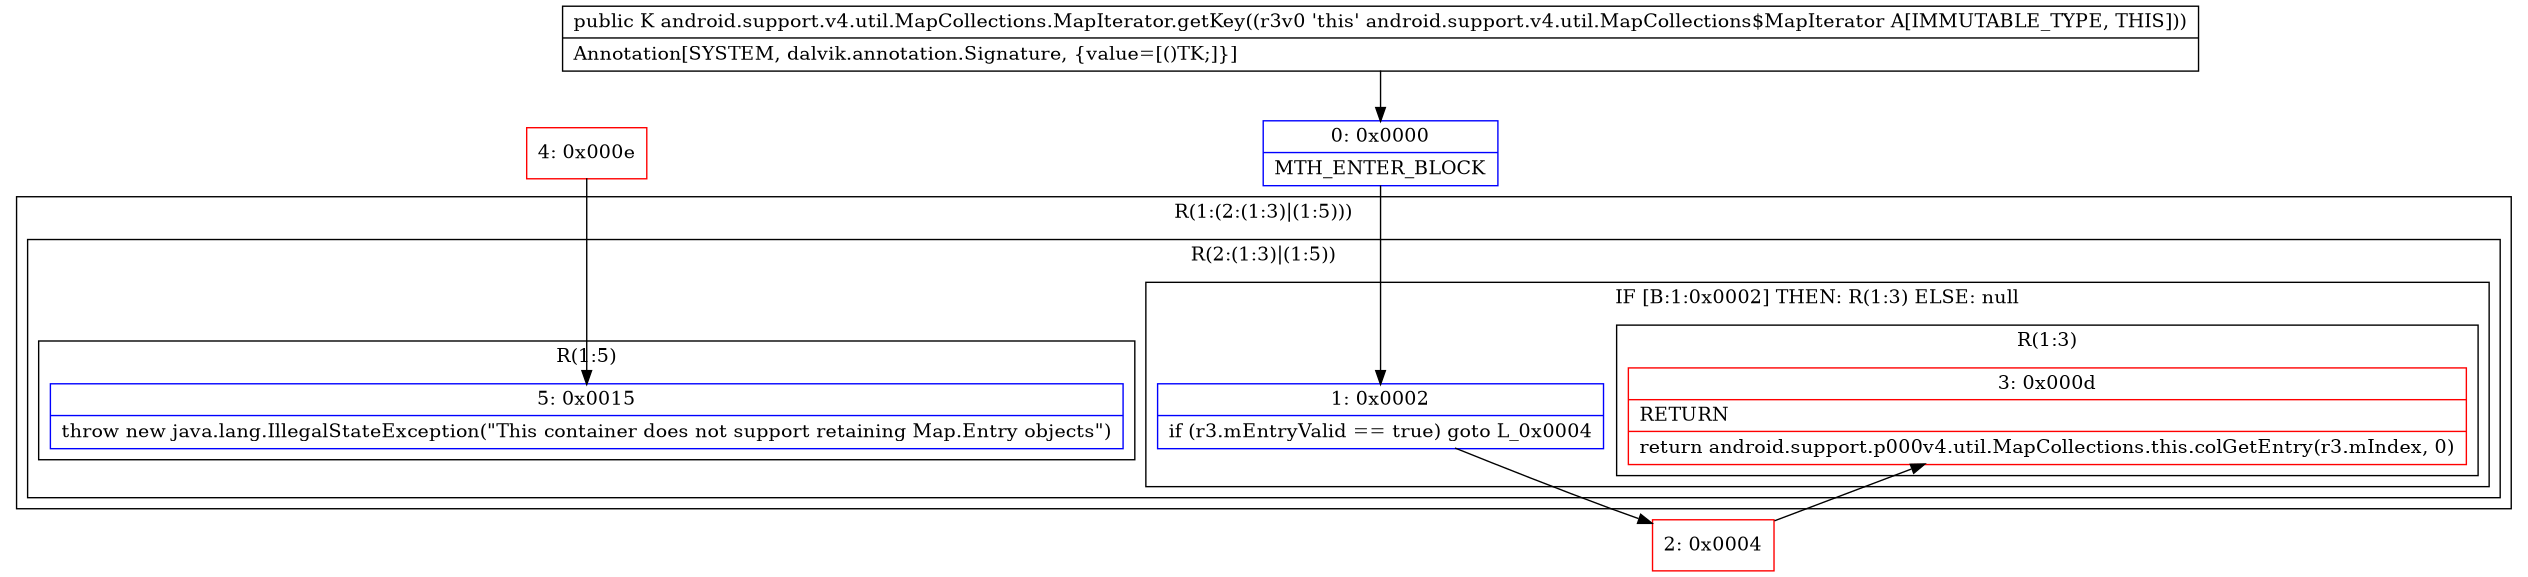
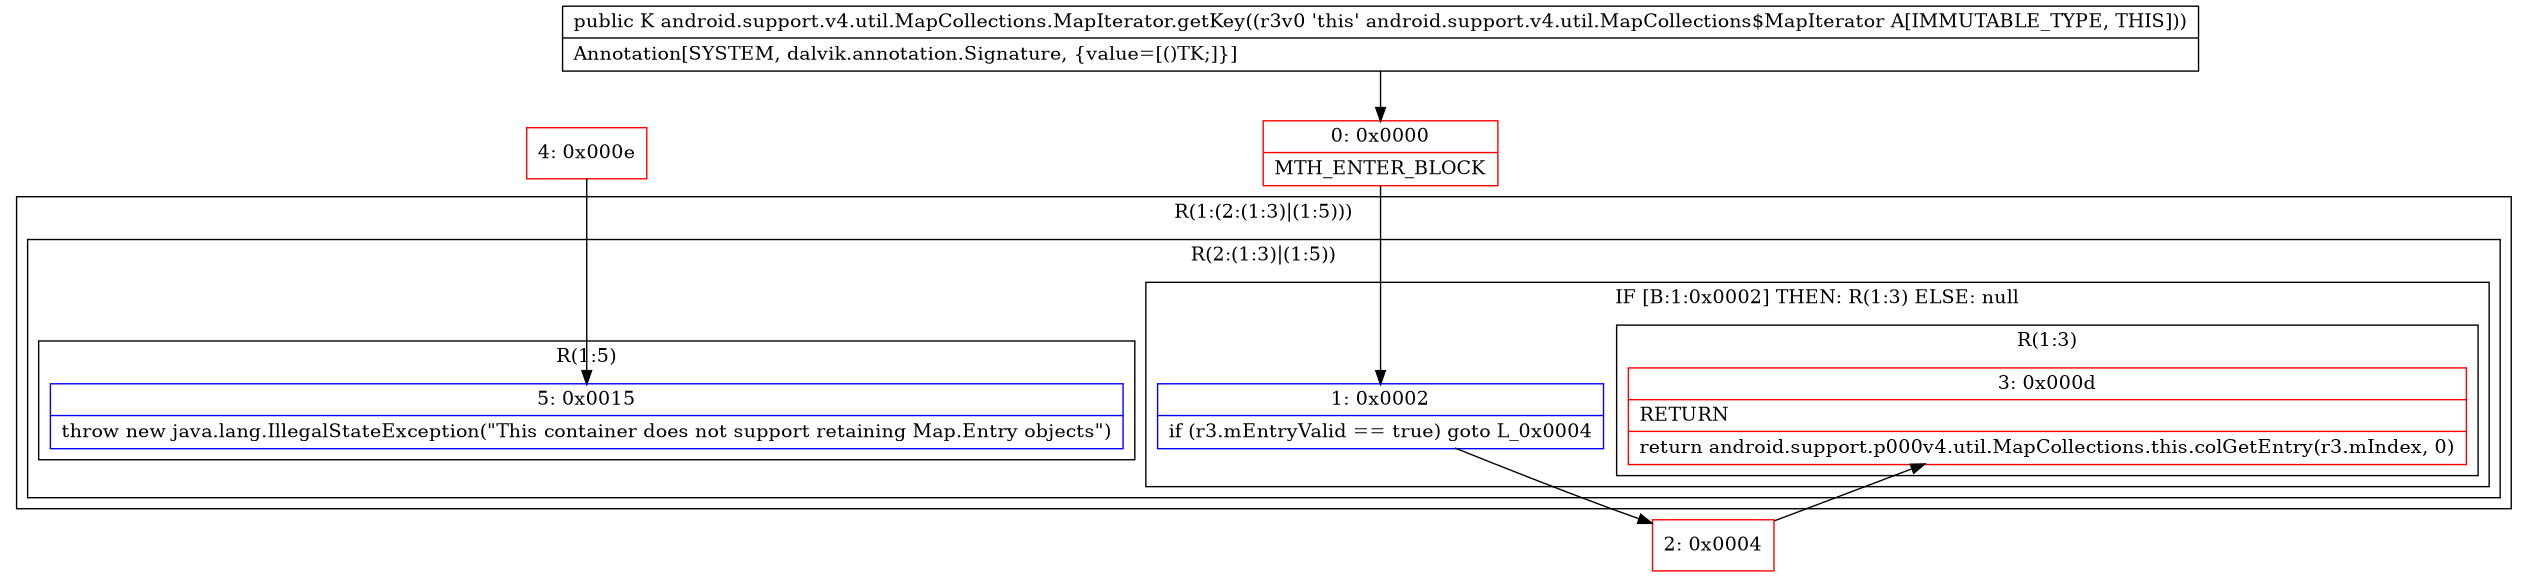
(1381, 153) -> (1381, 153)
